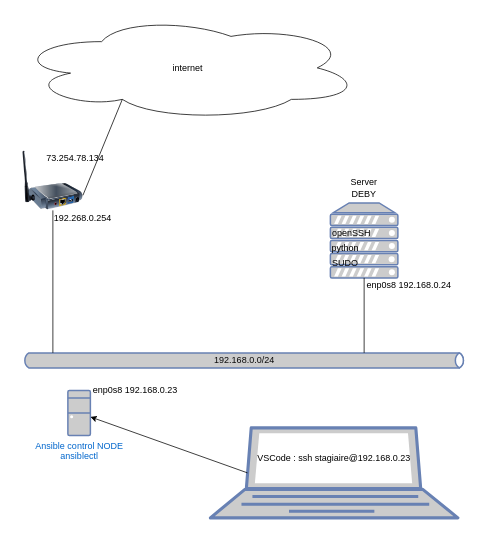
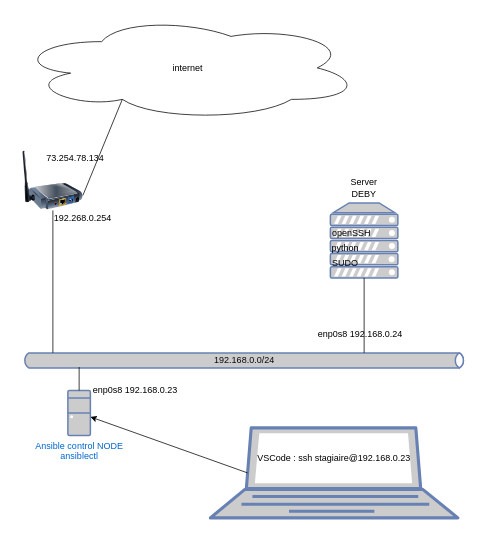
(409, 285) -> (360, 334)
none -> (79, 379)
